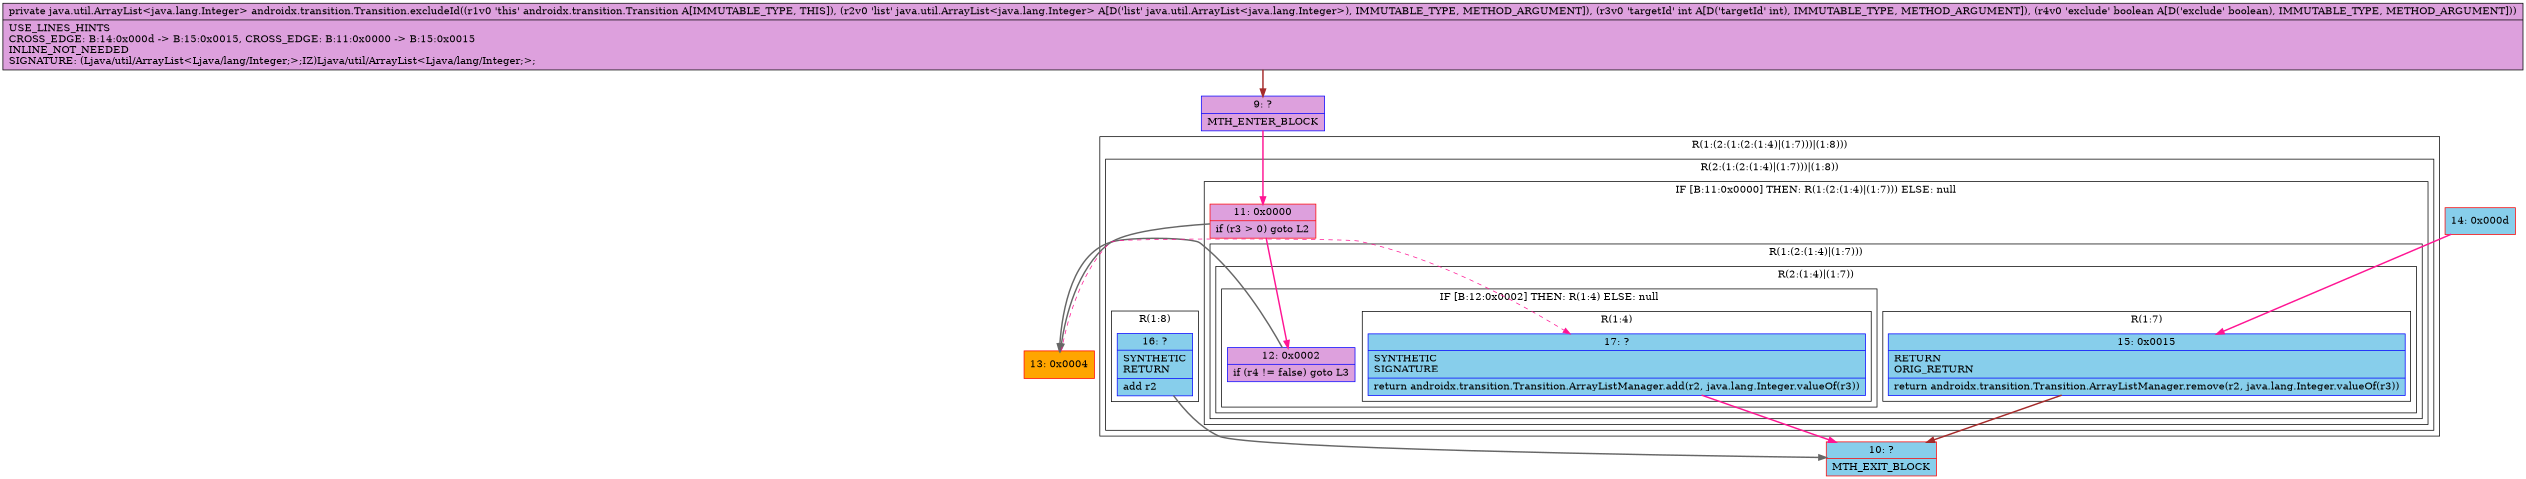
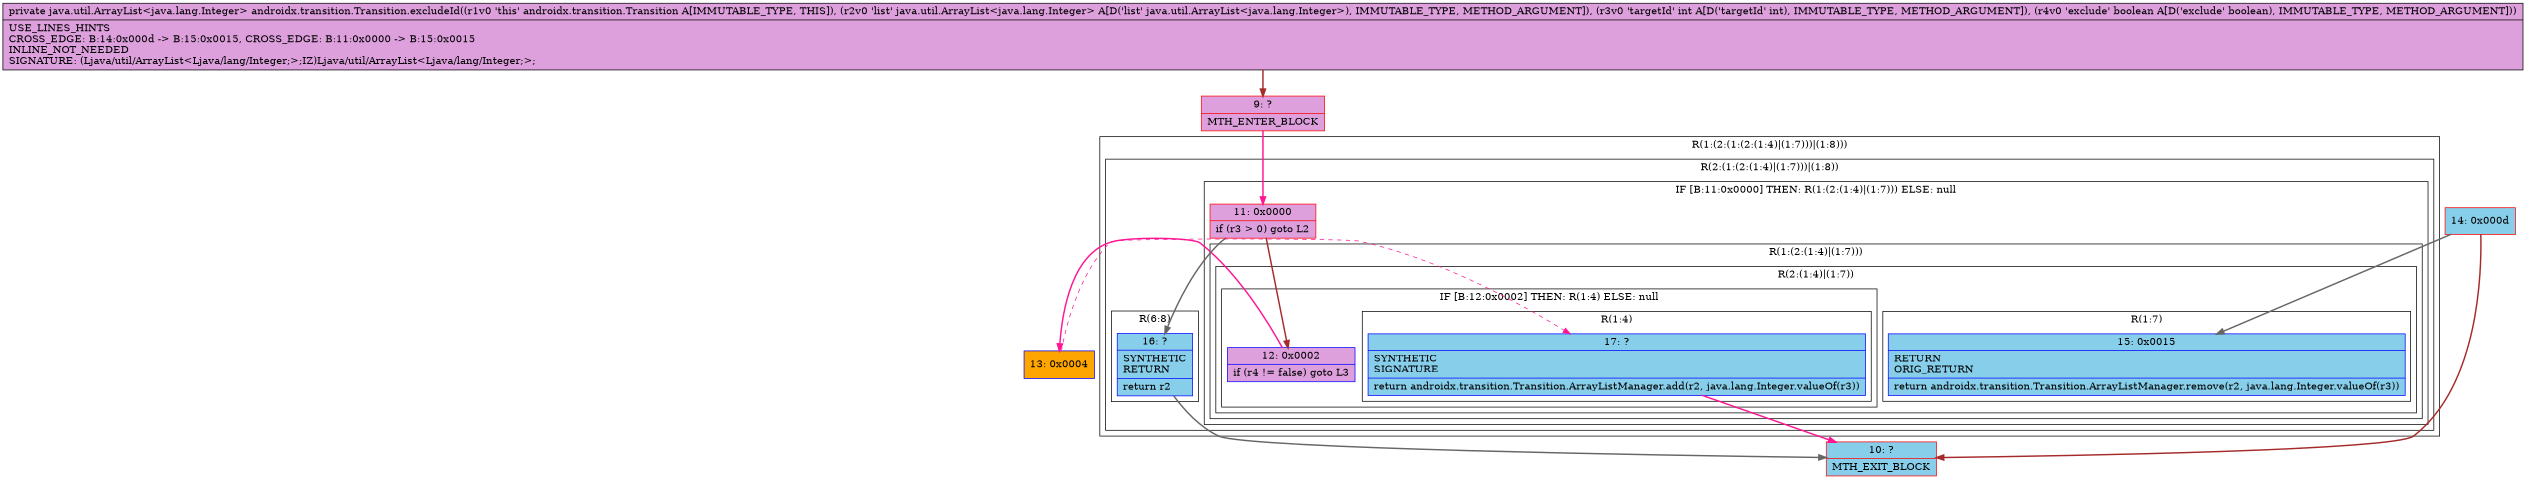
(1263, 113) -> (1263, 113)
(1135, 234) -> (1192, 279)
(1217, 258) -> (1217, 258)
(2337, 283) -> (2337, 283)
(1275, 284) -> (1275, 284)
(1155, 319) -> (1155, 319)
(1059, 365) -> (1059, 365)
(1140, 387) -> (1147, 387)
(2027, 407) -> (2289, 449)
